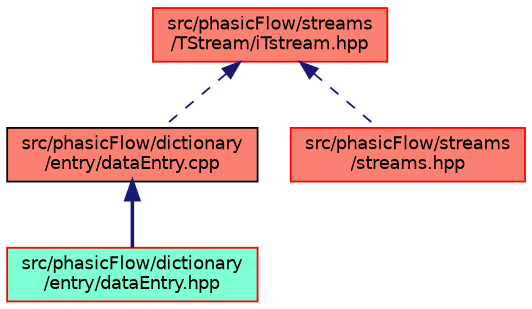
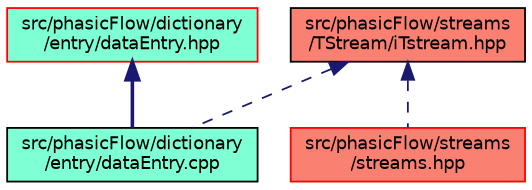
(270, 35) -> (408, 35)
(132, 155) -> (132, 155)
(132, 224) -> (132, 104)
